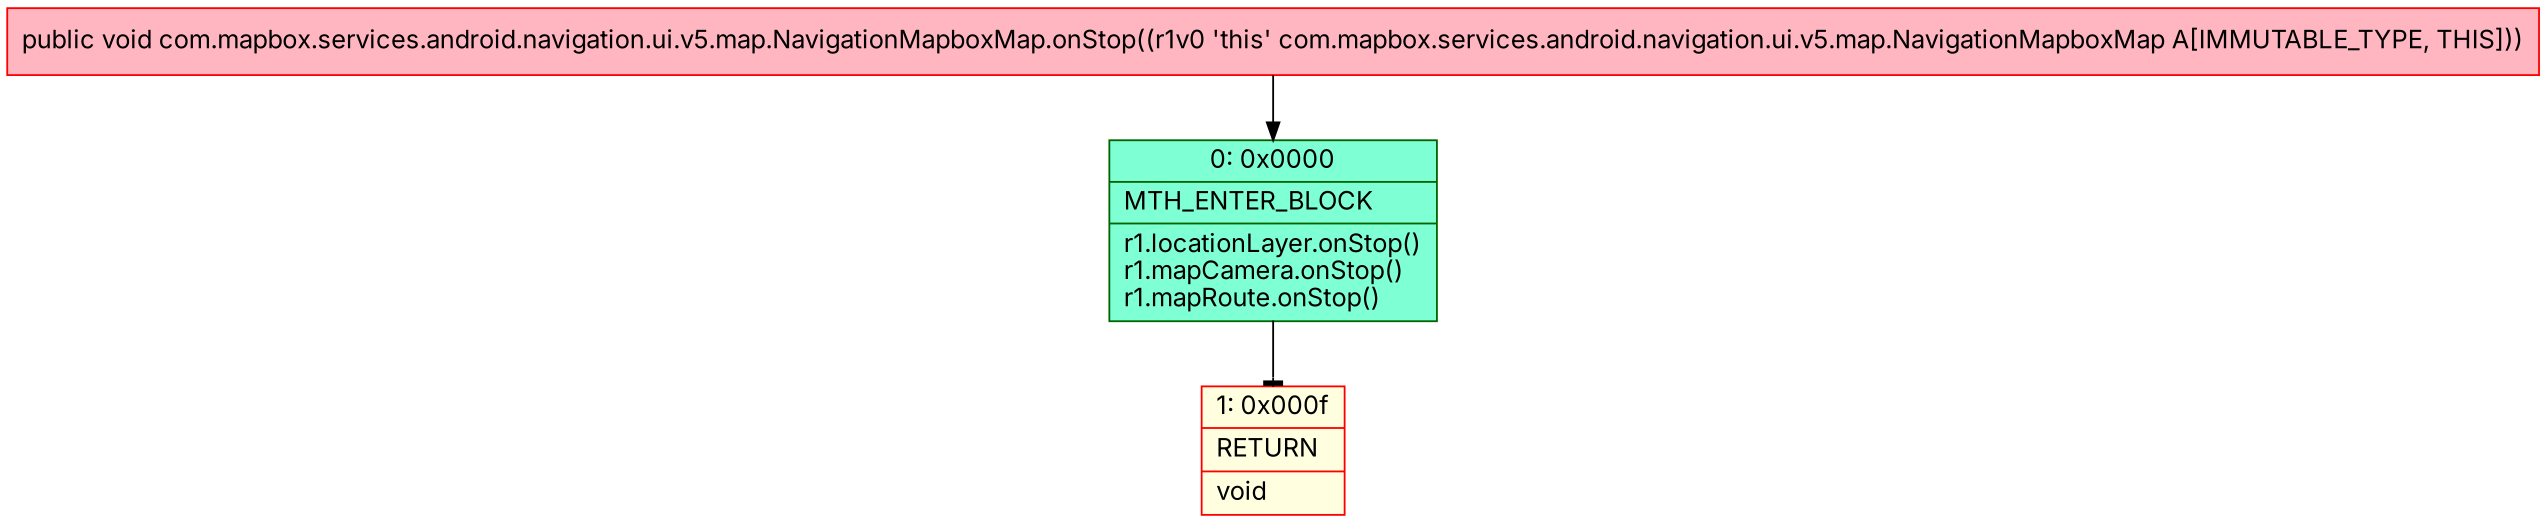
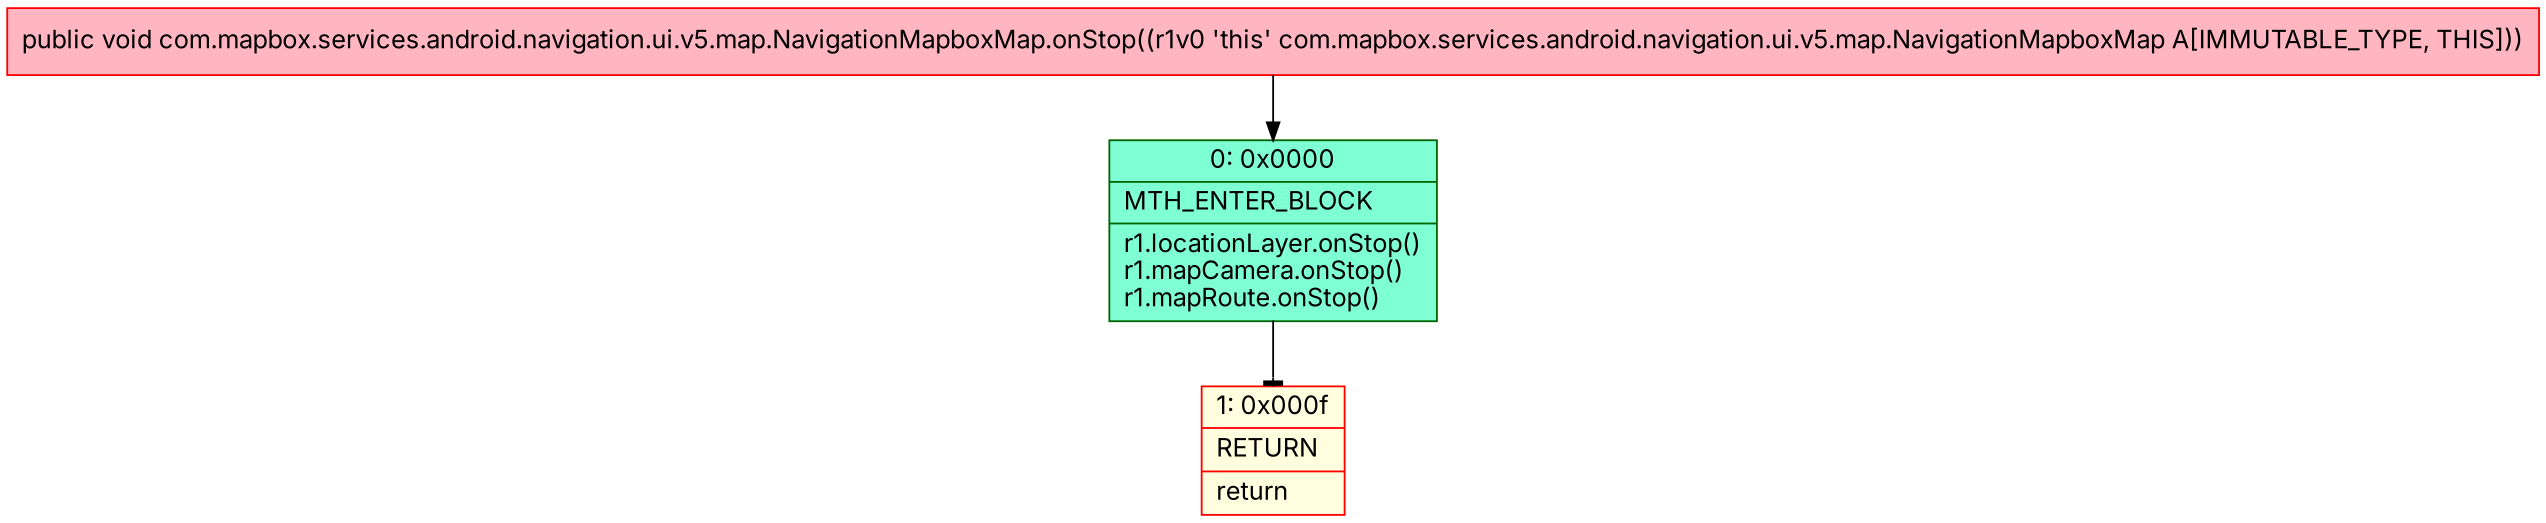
(1241, 492) -> (1252, 492)
